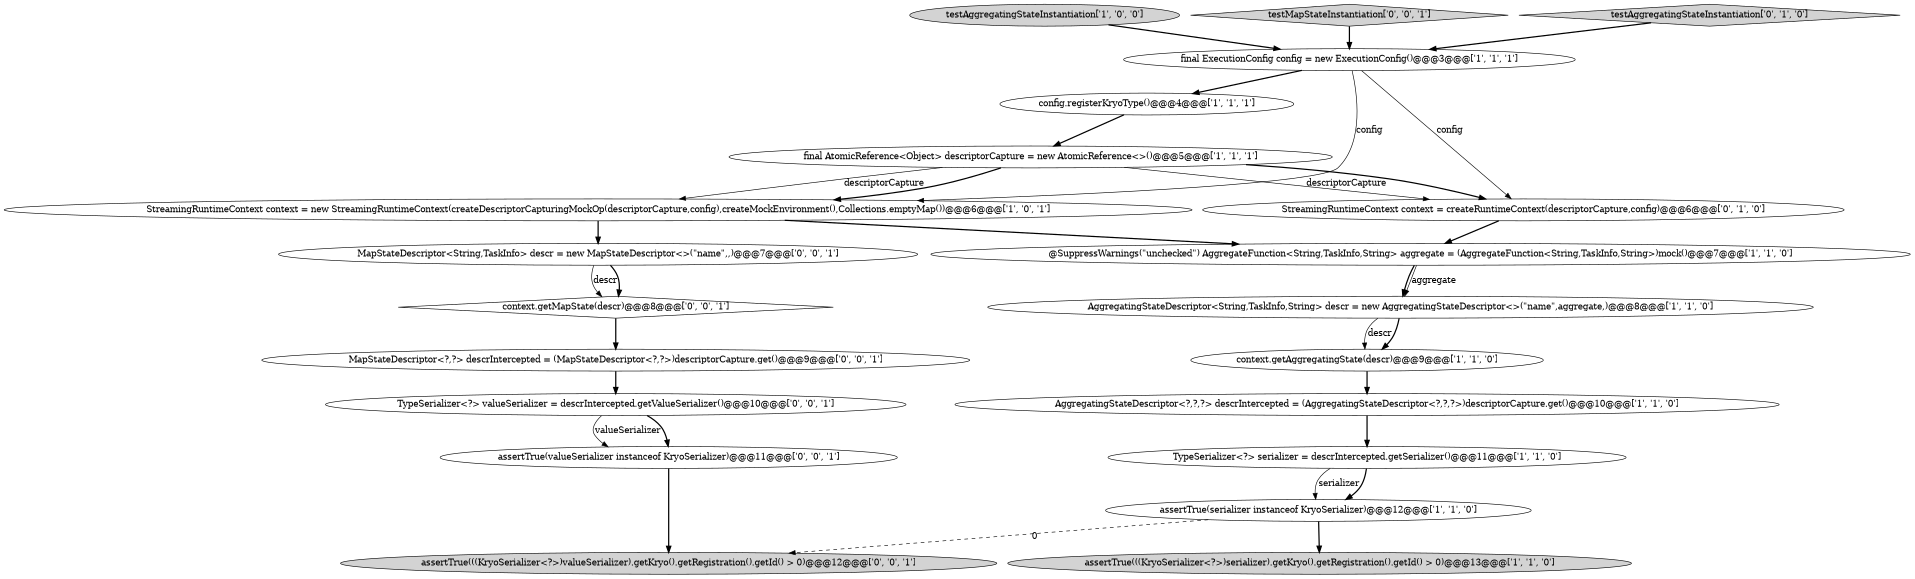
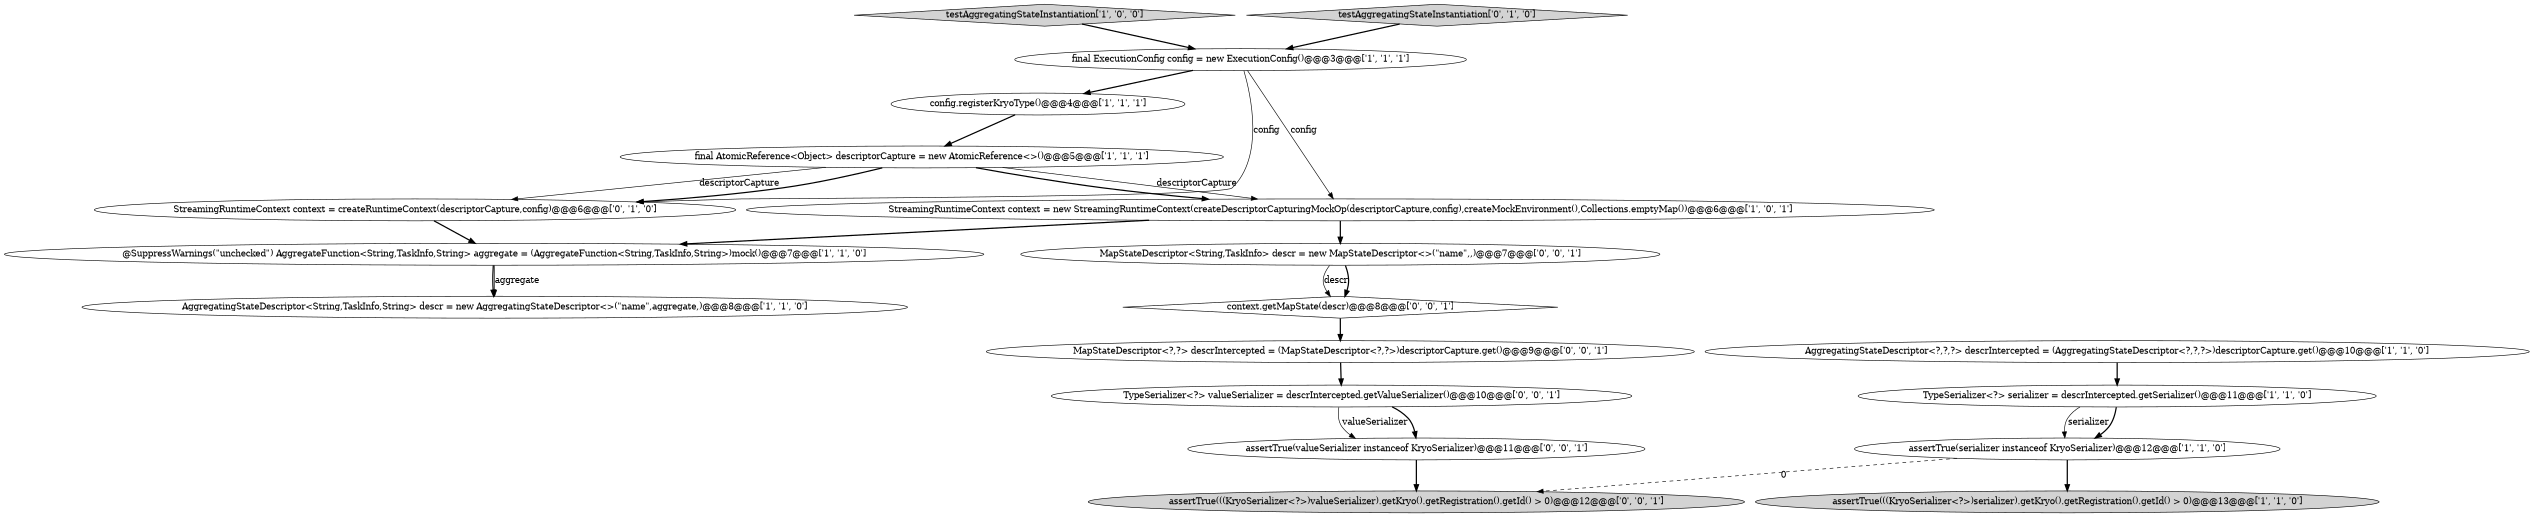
(1045, 15) -> (1045, 15)
(1349, 15) -> none
(1367, 360) -> none
